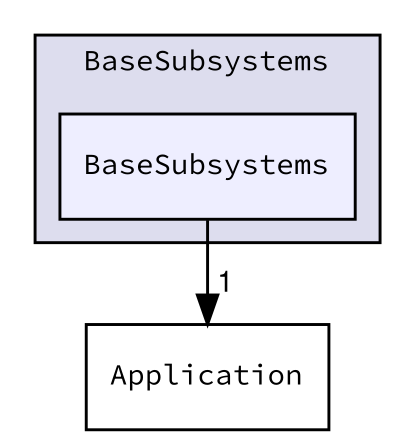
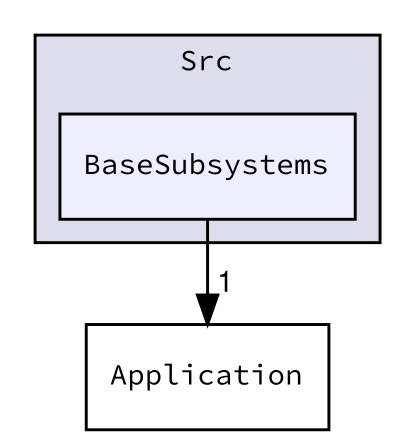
(208, 63) -> (208, 63)
